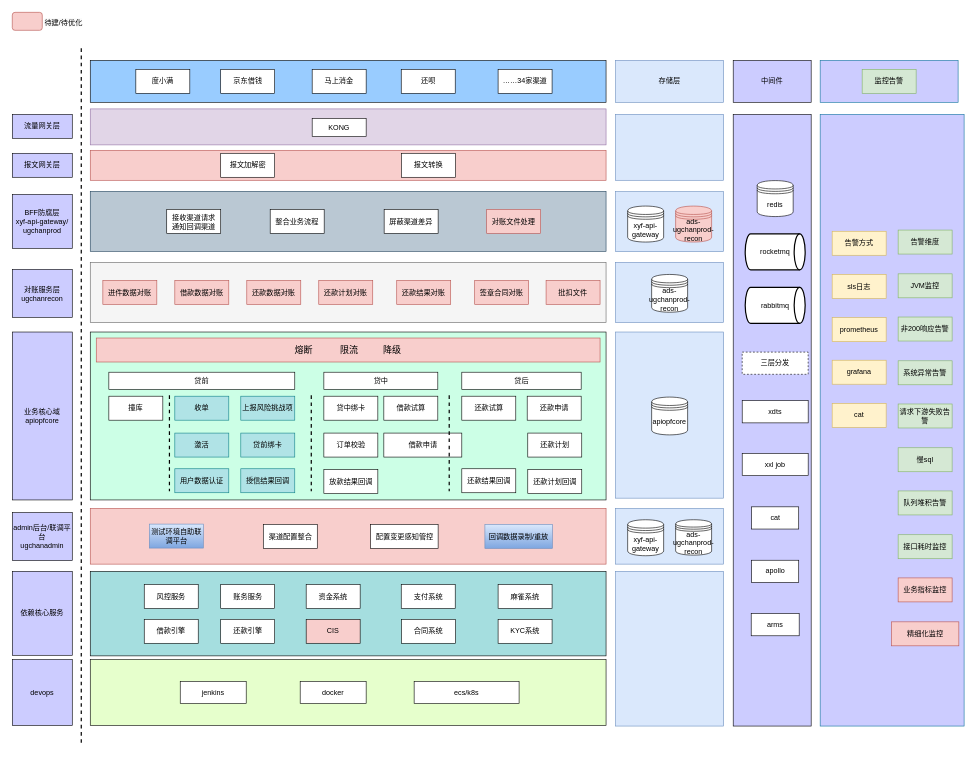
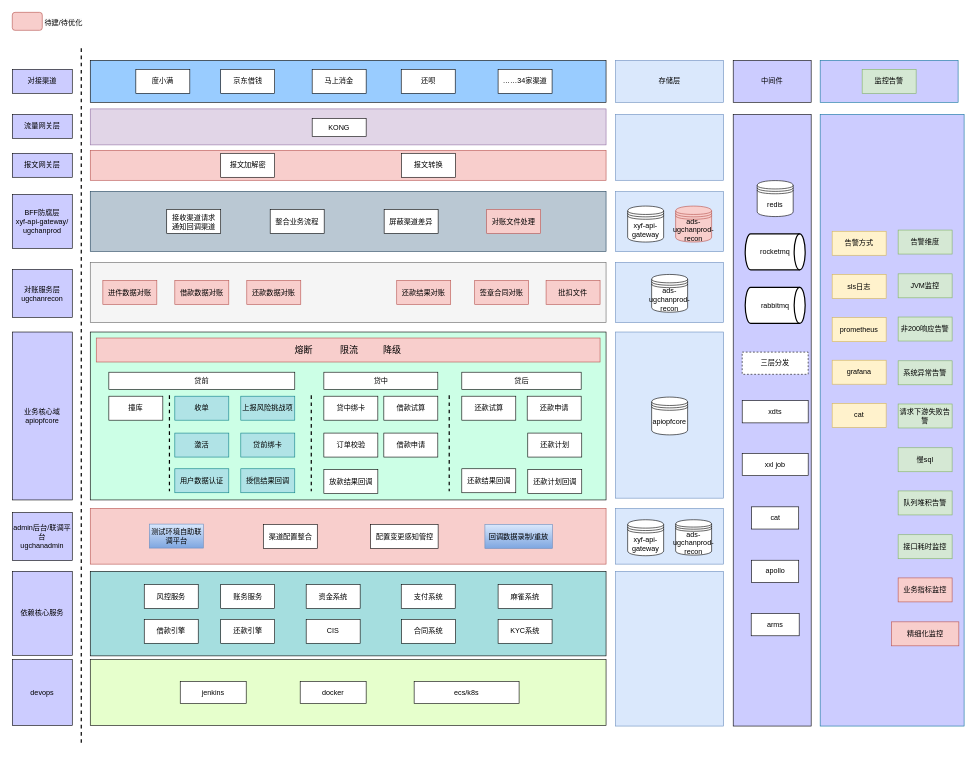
none -> (42, 81)
(346, 293) -> none
(423, 445) -> (411, 445)
(333, 632) -> (333, 632)
